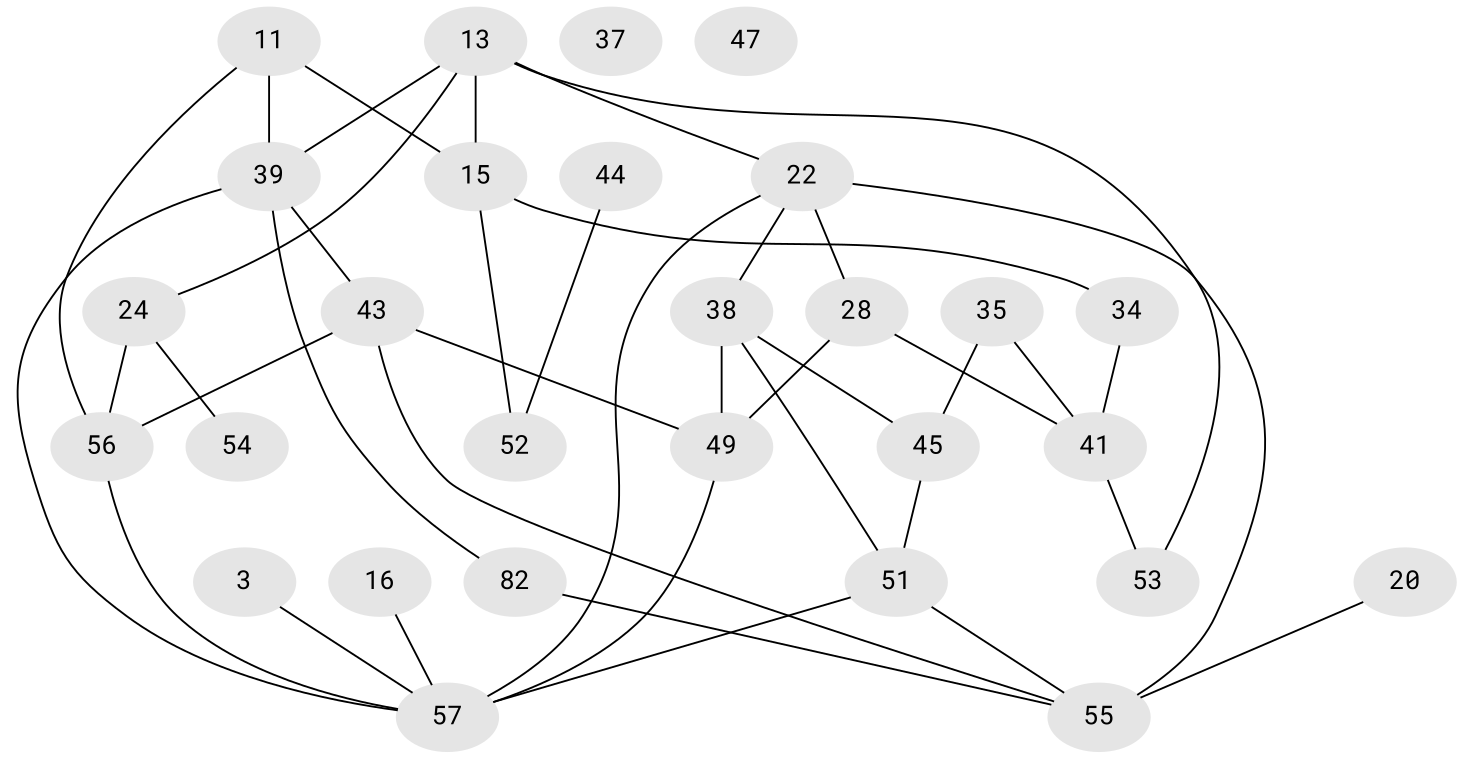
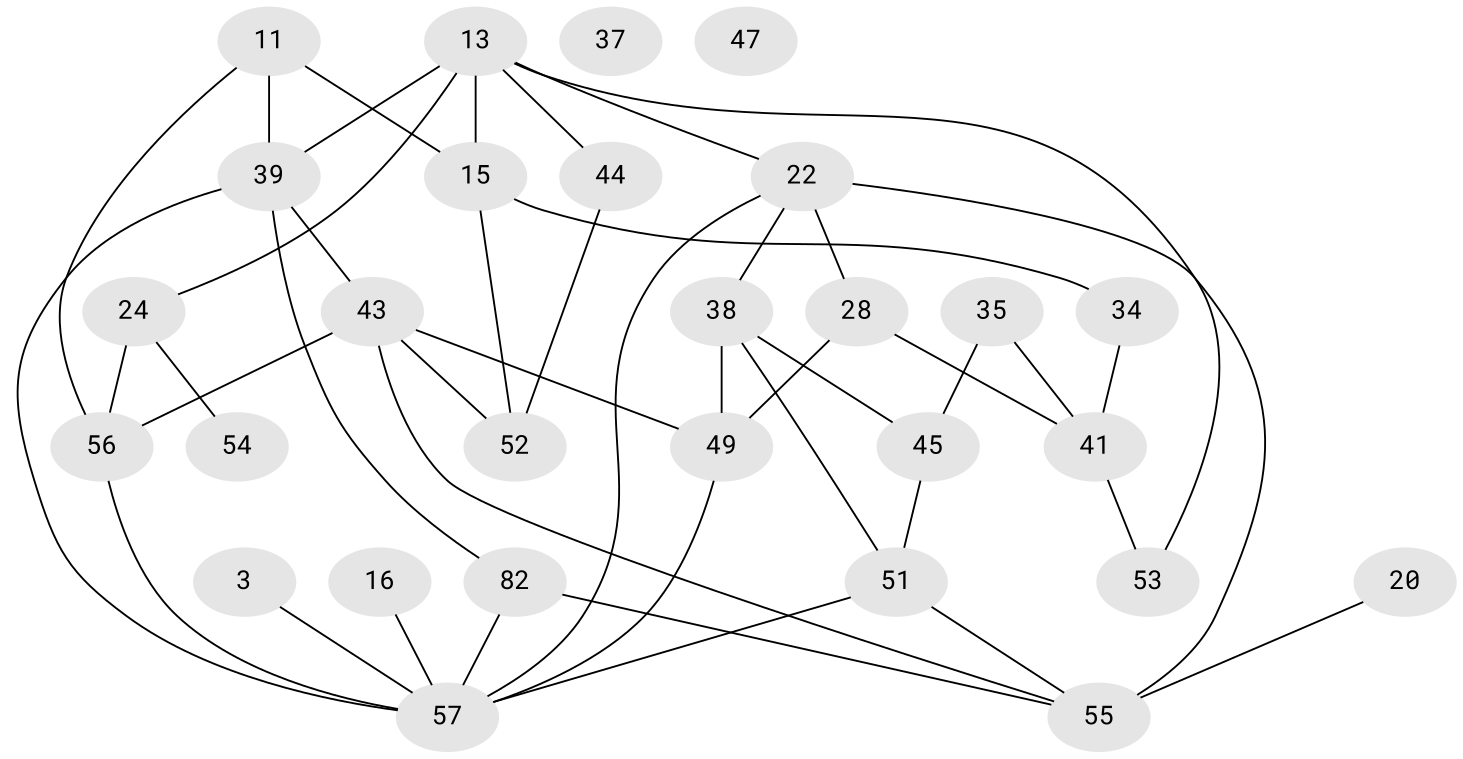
none -> (543, 109)
none -> (444, 379)
none -> (481, 650)
